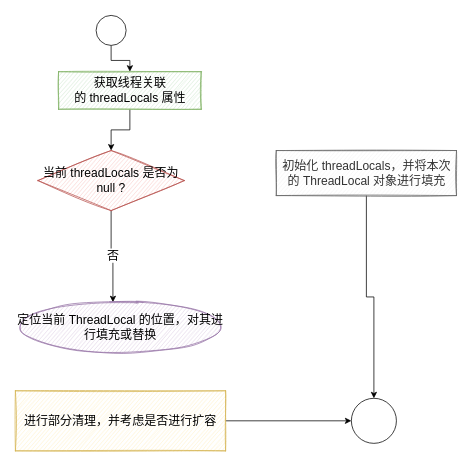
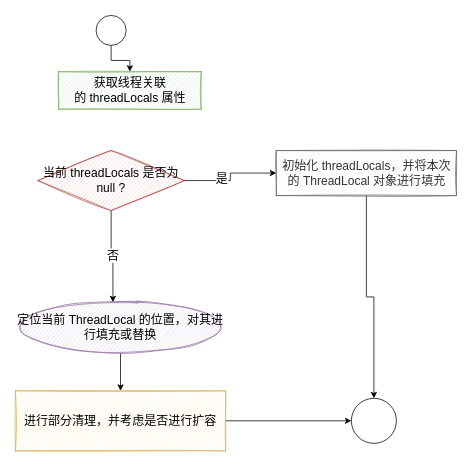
(130, 130) -> none
none -> (212, 180)
none -> (120, 369)
